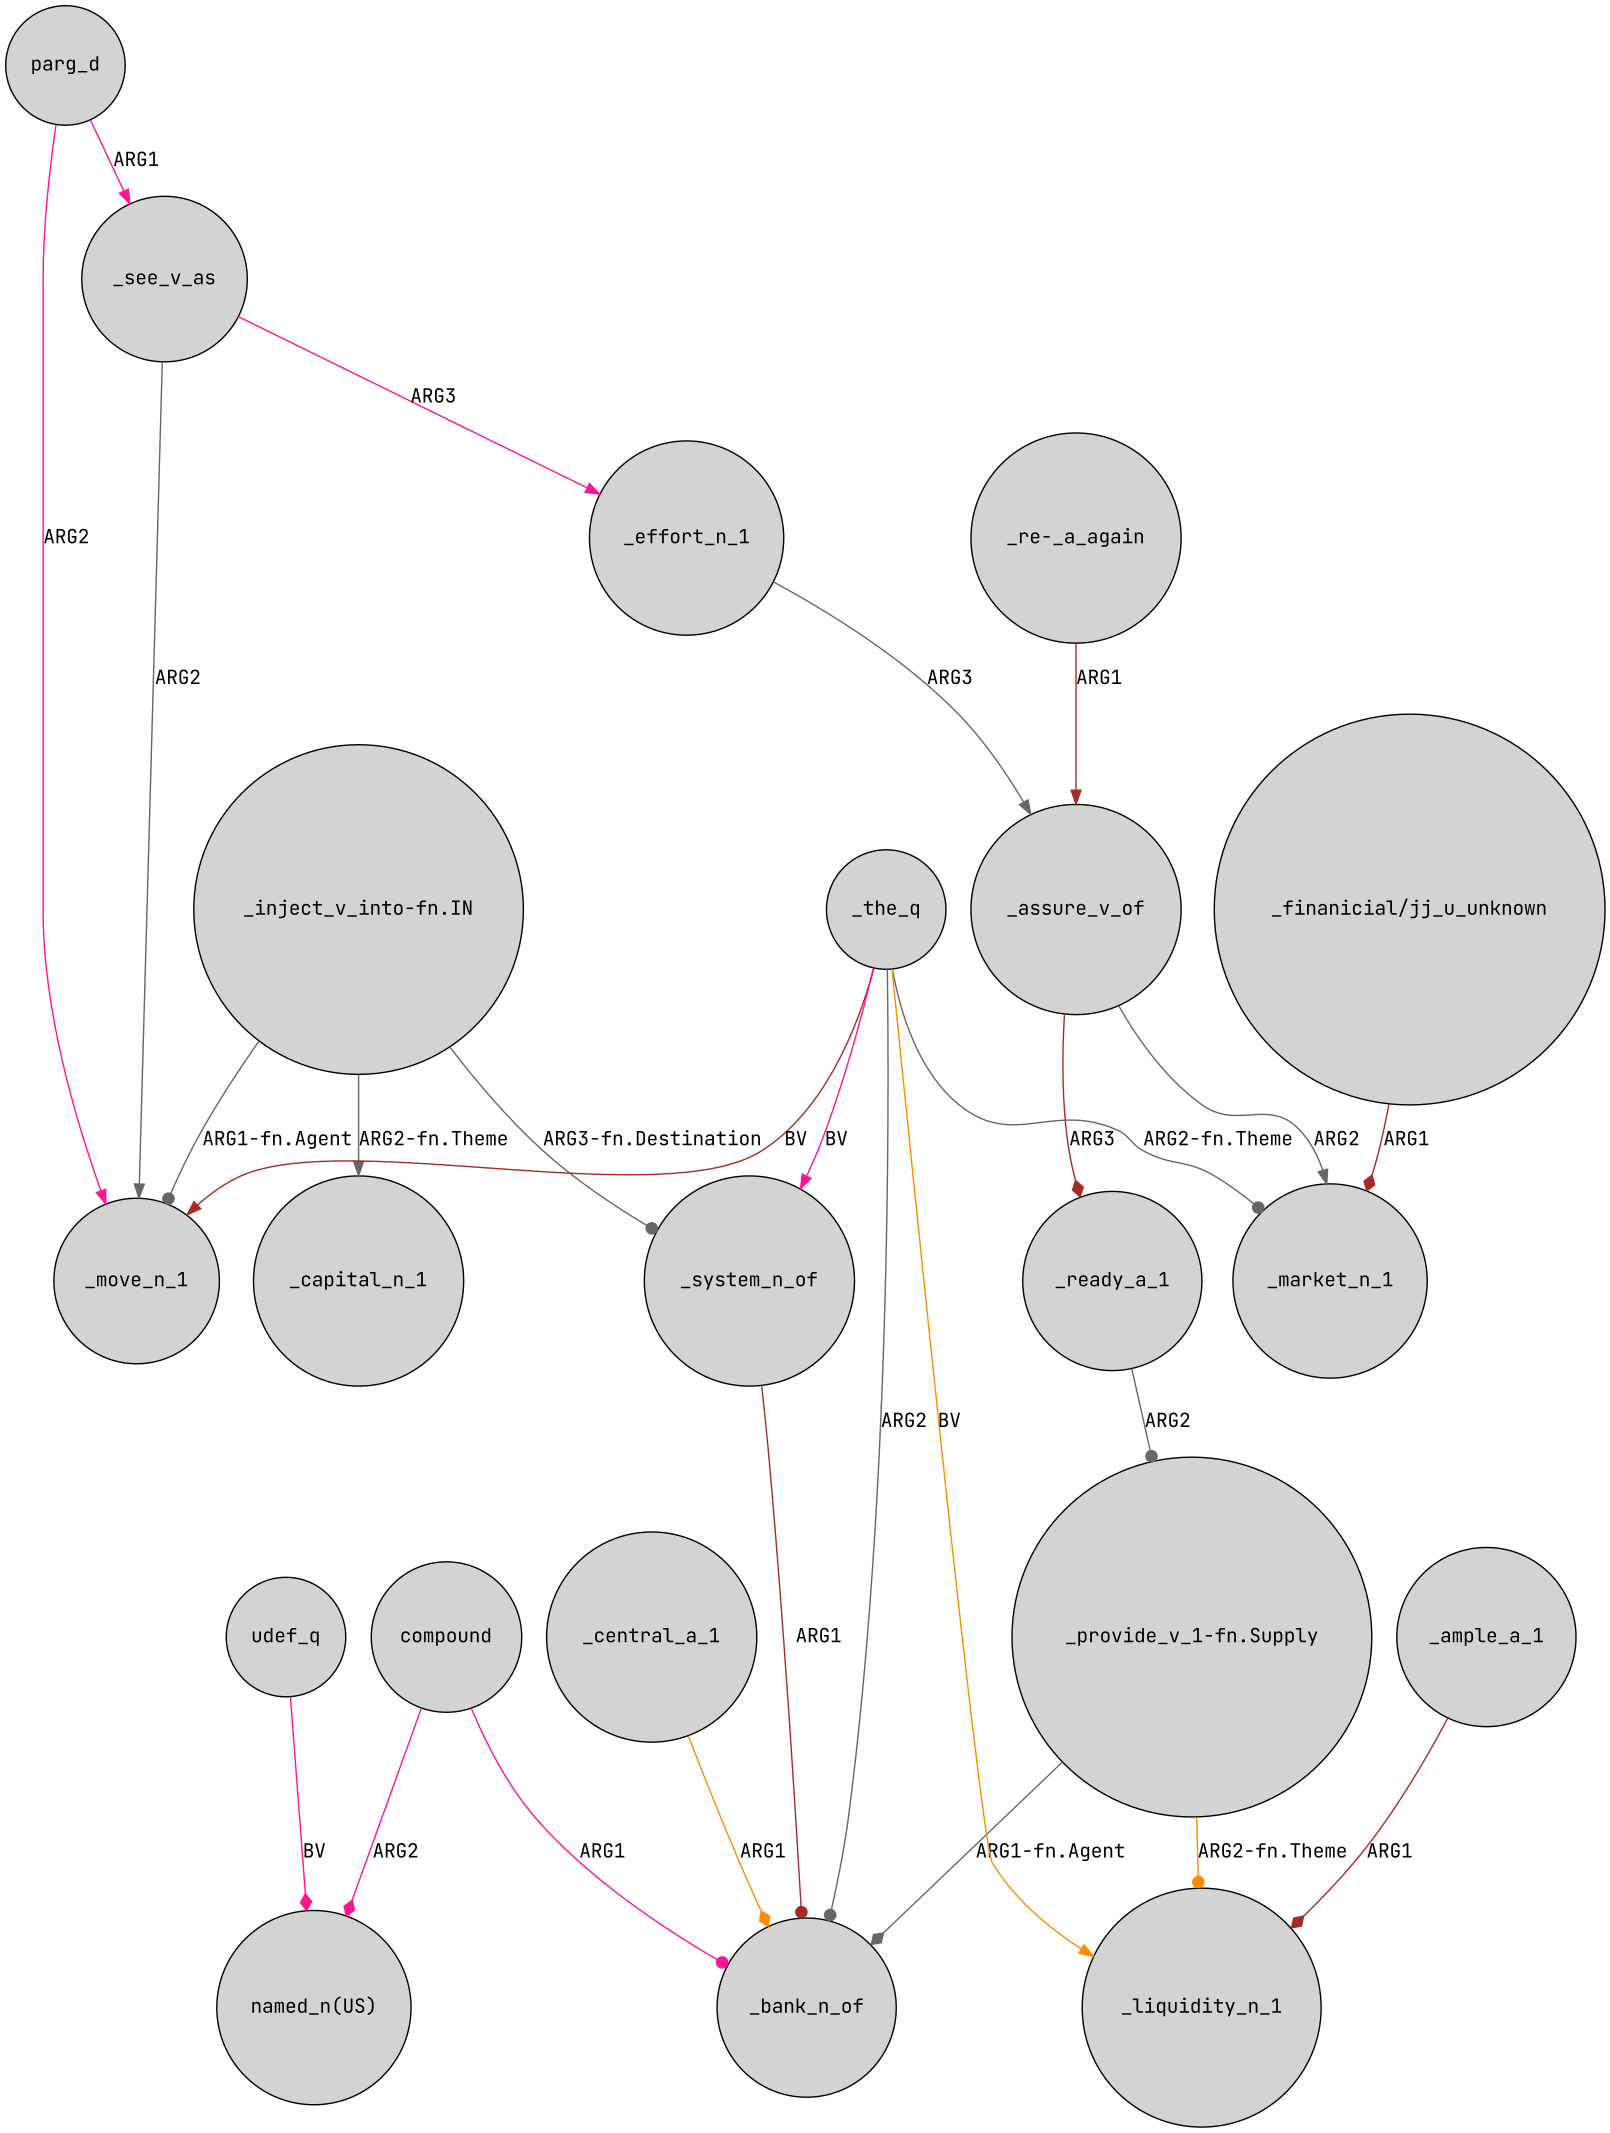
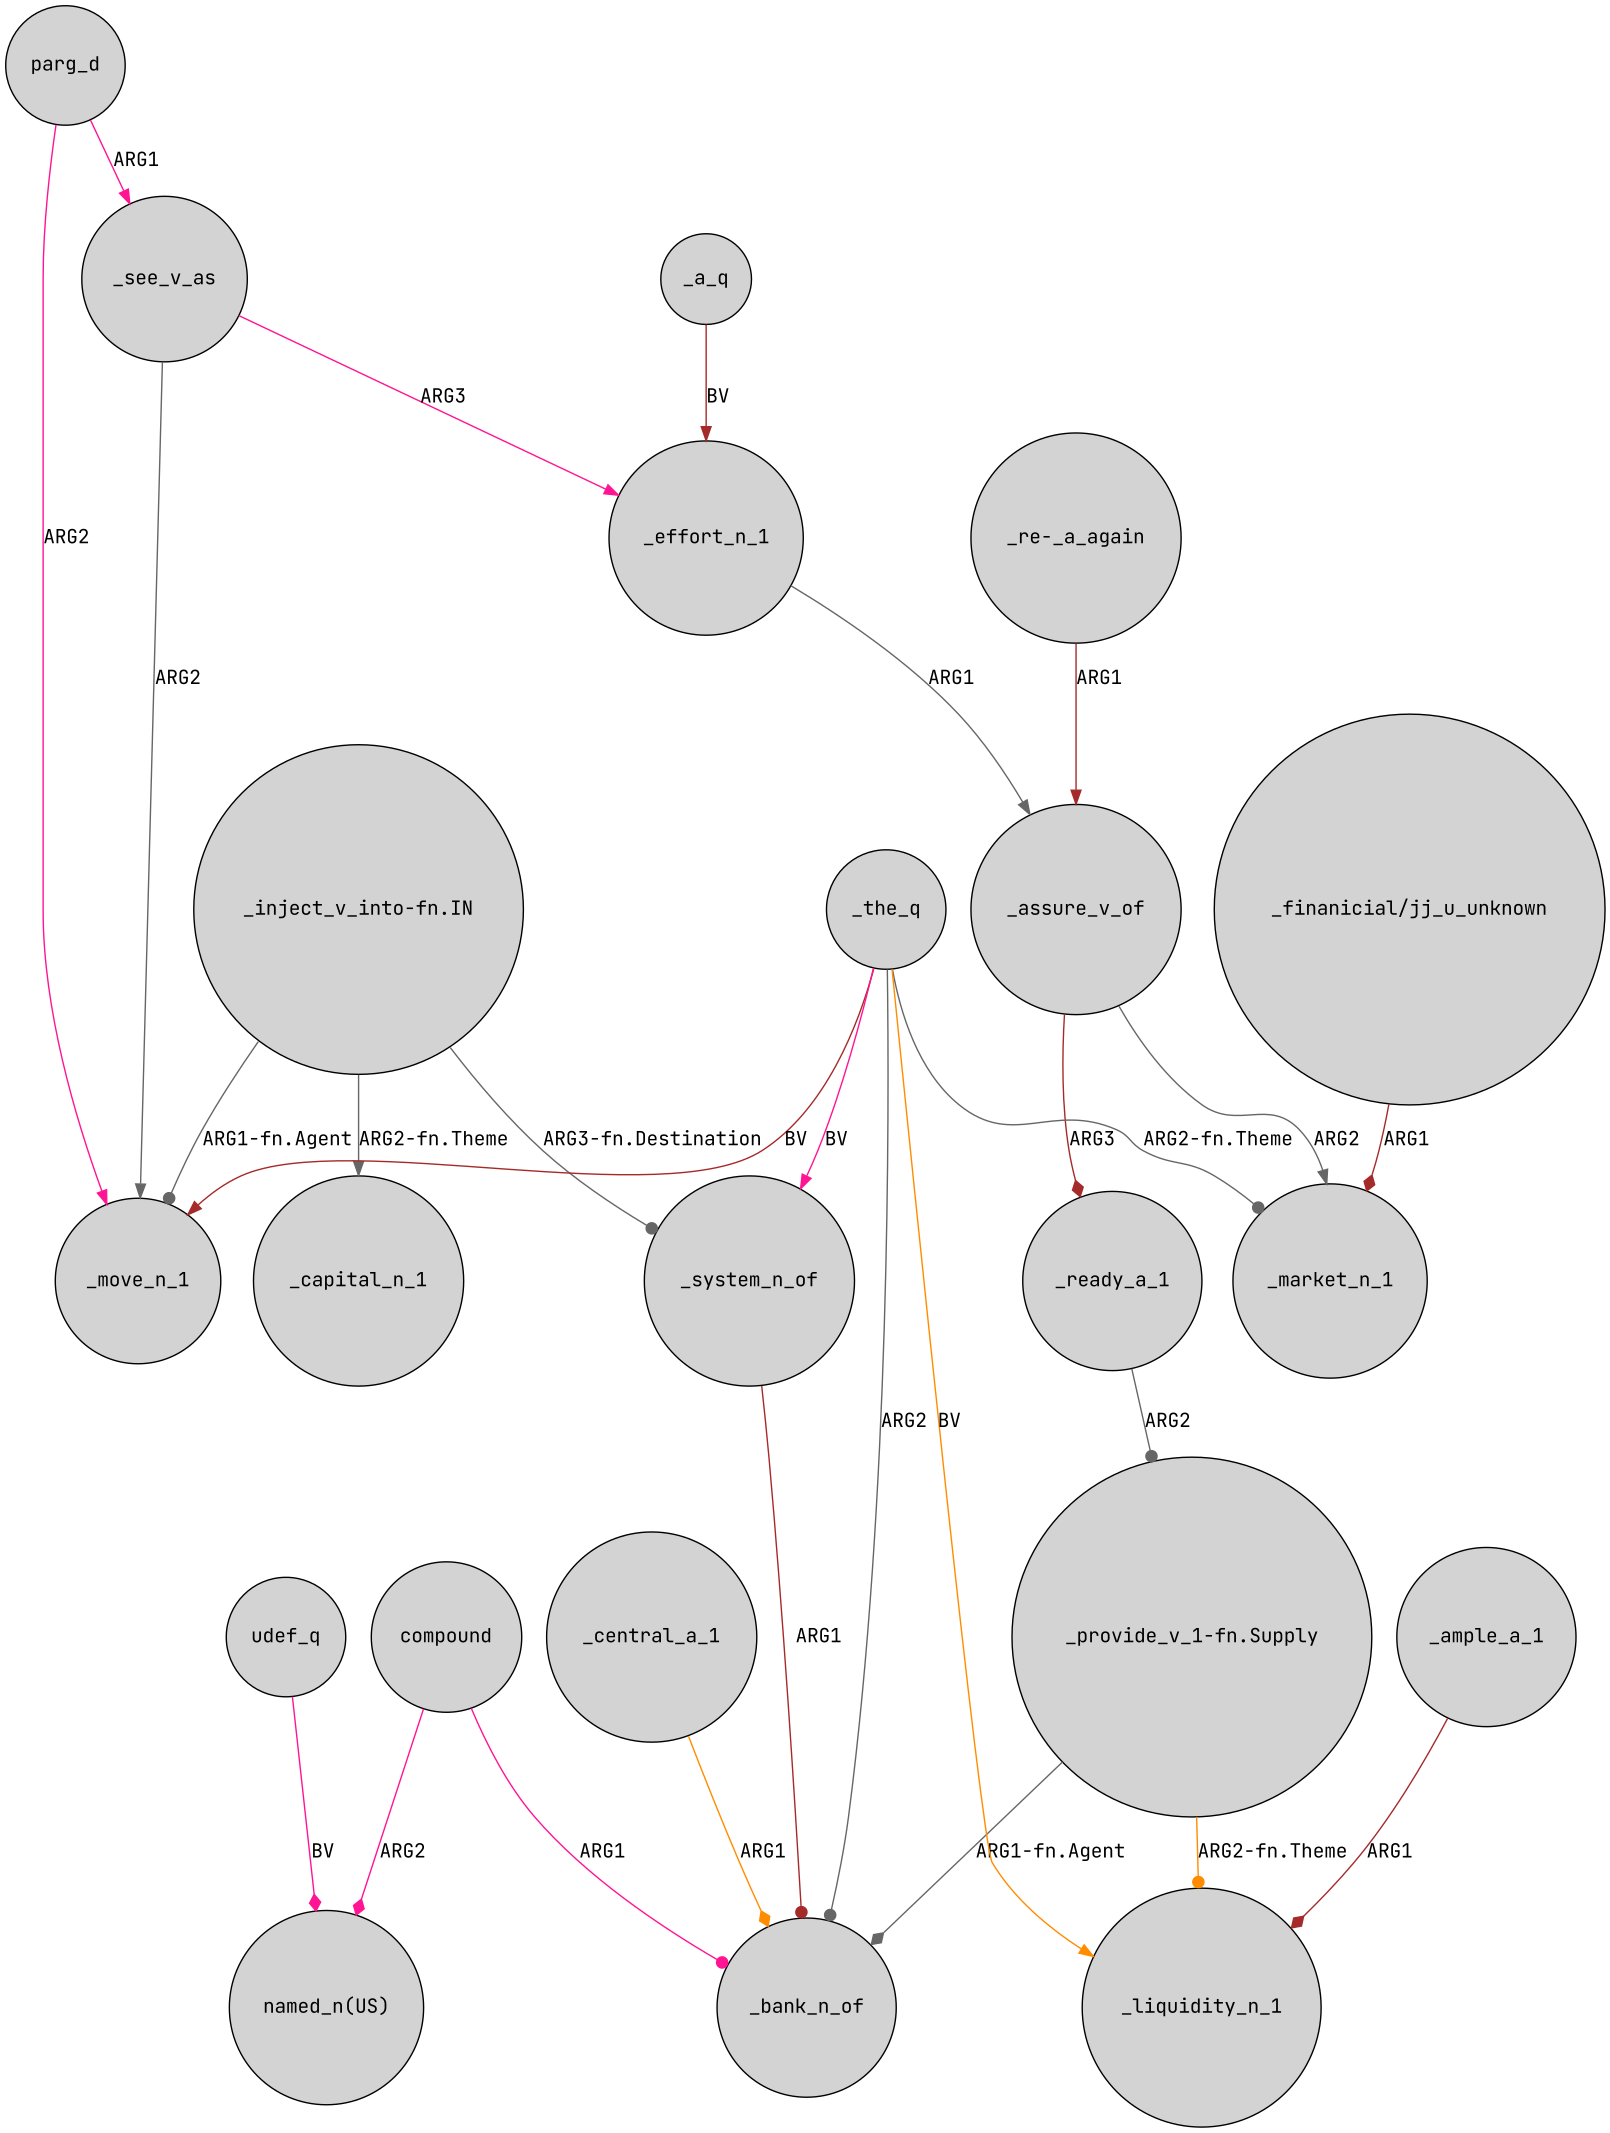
none -> (706, 279)
(950, 679) -> (952, 679)
